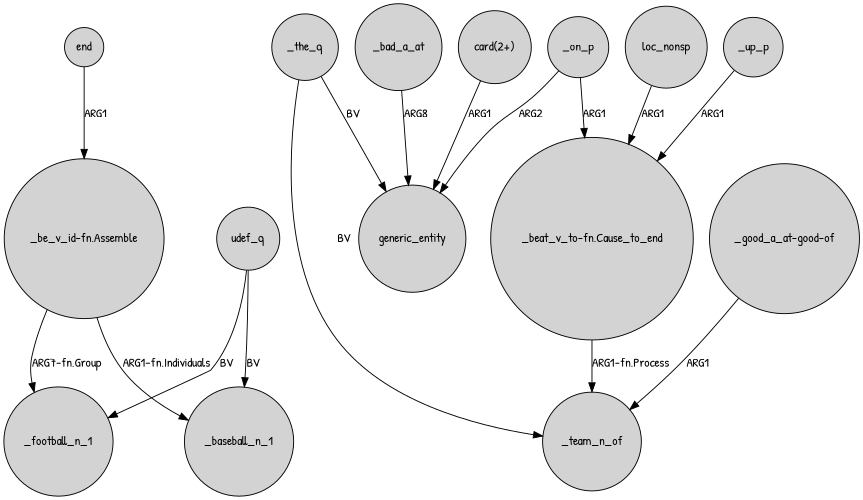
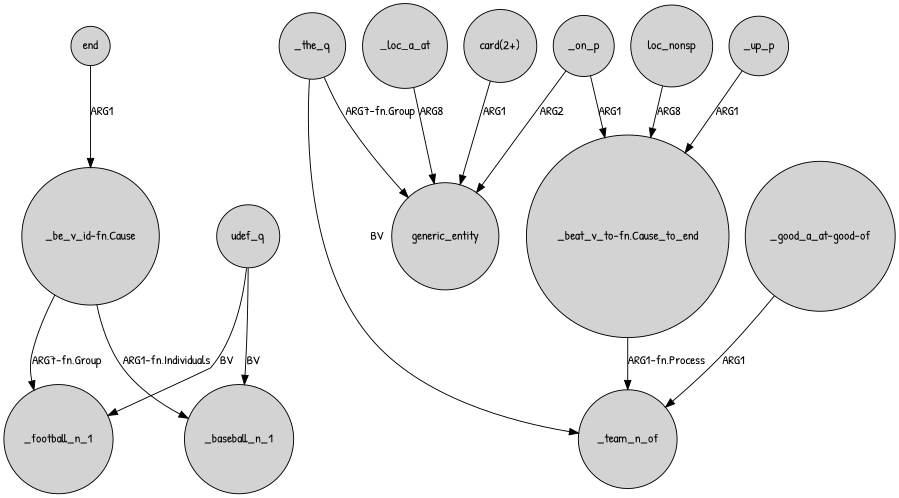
(399, 47) -> (405, 46)
(353, 114) -> (380, 112)
(653, 114) -> (669, 112)
(84, 239) -> (91, 236)
